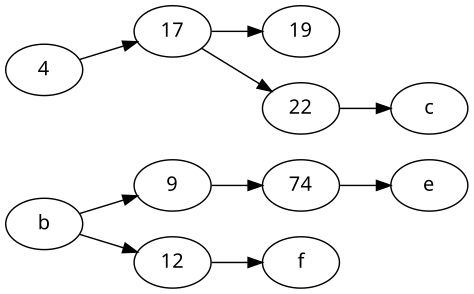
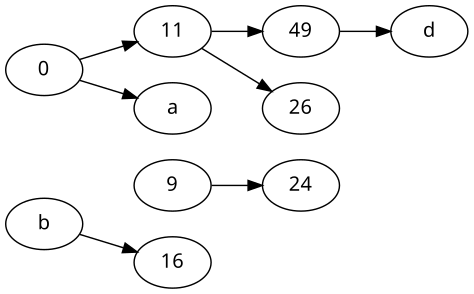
(173, 31) -> (173, 31)
(301, 31) -> (301, 31)
none -> (429, 31)
(44, 70) -> (44, 70)
none -> (173, 108)
(301, 108) -> (301, 108)
(429, 108) -> none
(301, 185) -> (301, 185)
(429, 185) -> none
(102, 207) -> none
(173, 262) -> (173, 262)
(301, 262) -> none
